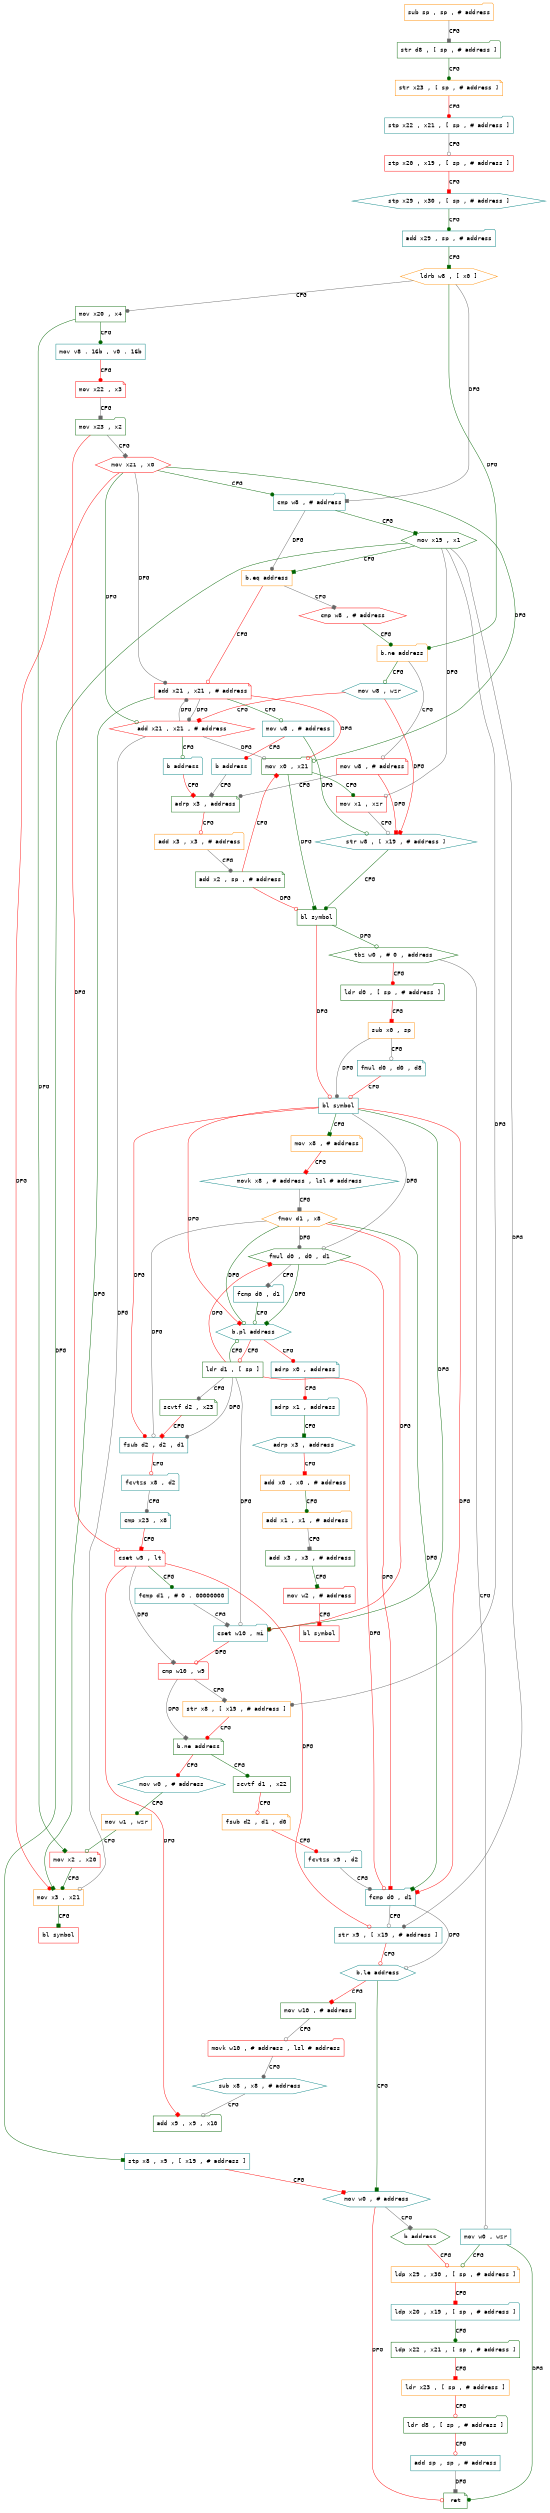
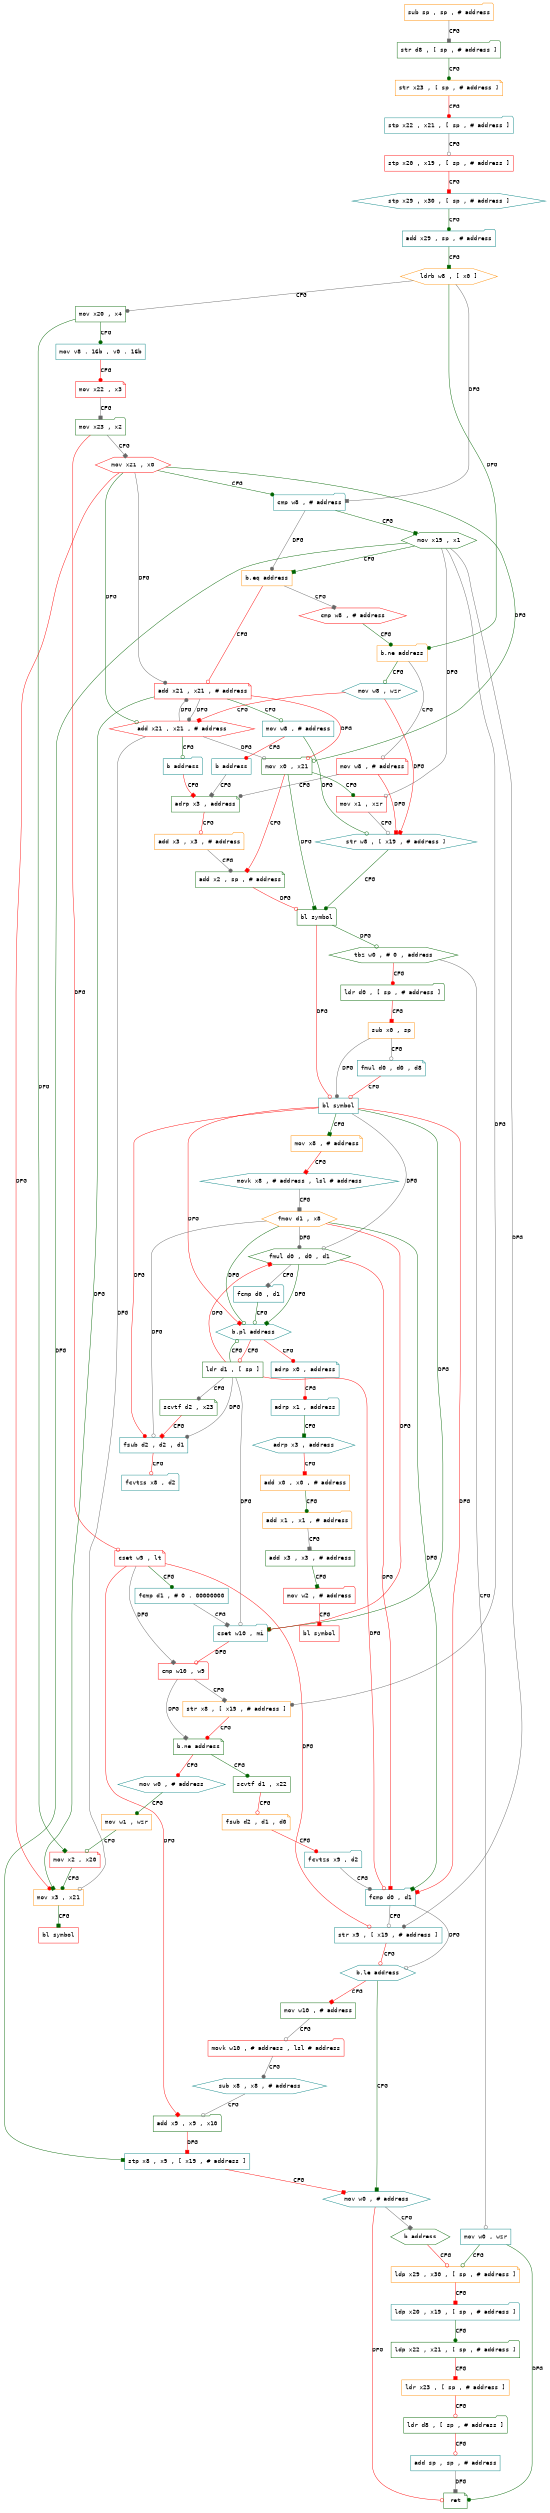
(255, 823) -> (269, 822)
(146, 1521) -> none
none -> (187, 2140)
